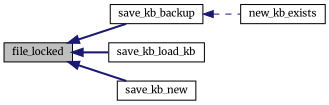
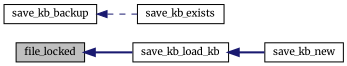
(283, 14) -> (181, 14)
(102, 32) -> none
(102, 73) -> (252, 52)
